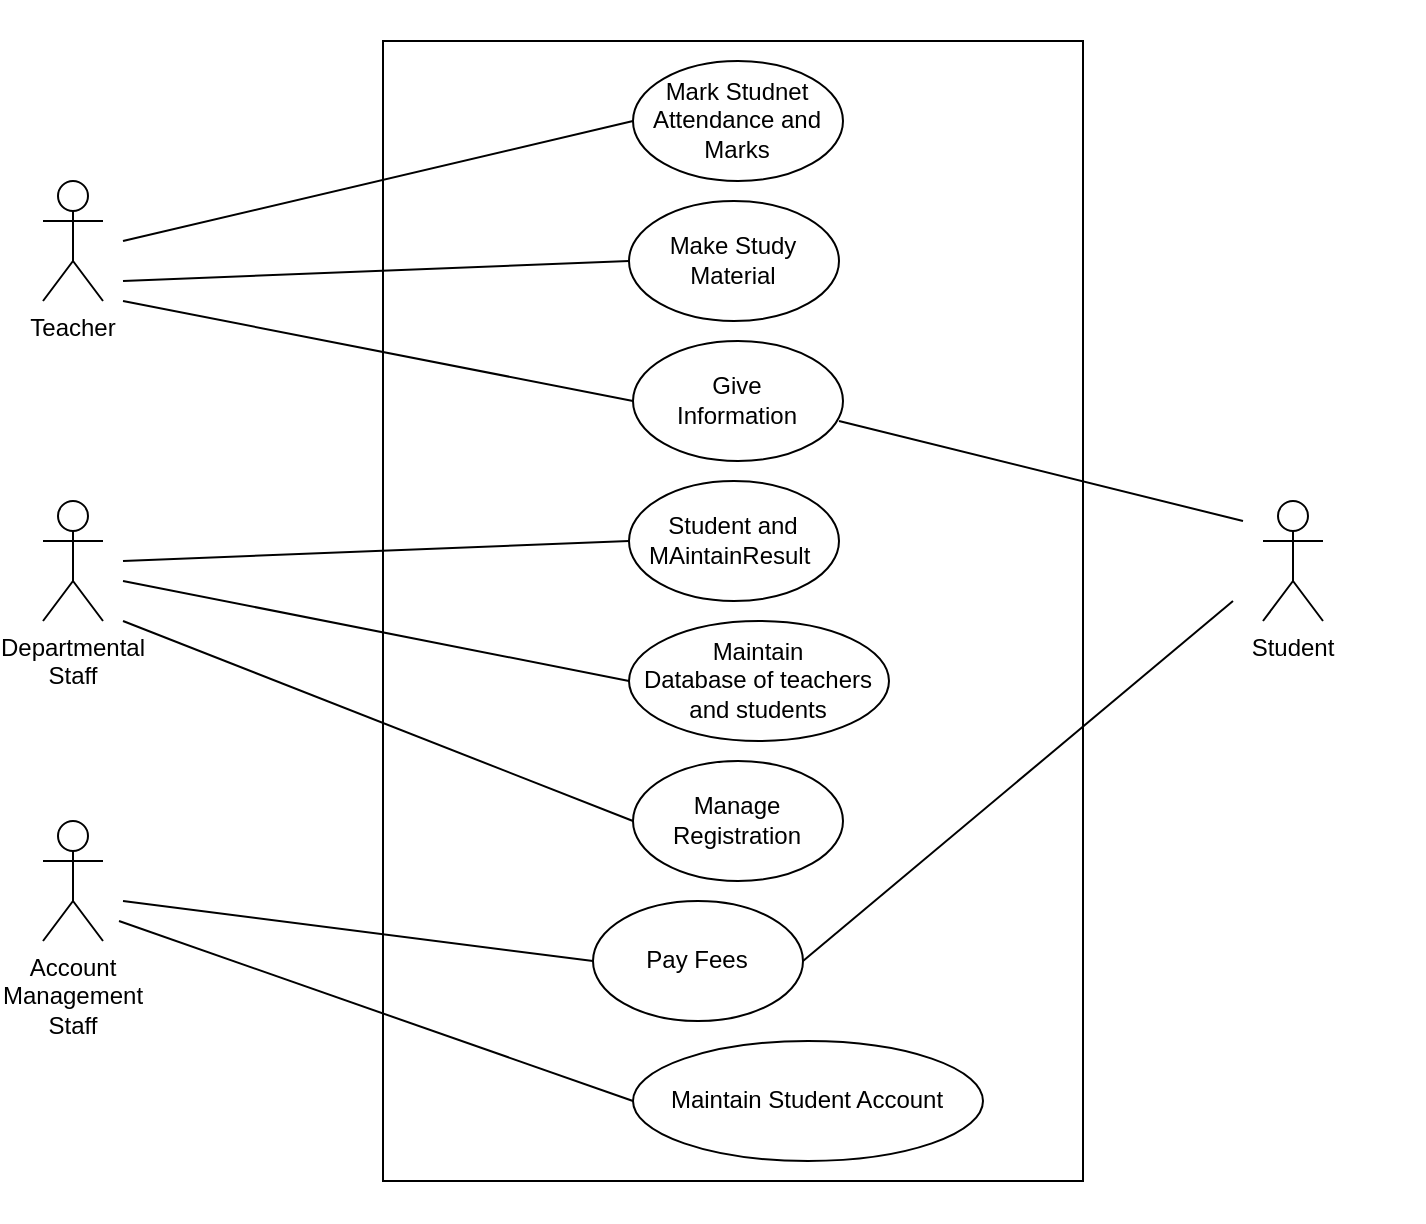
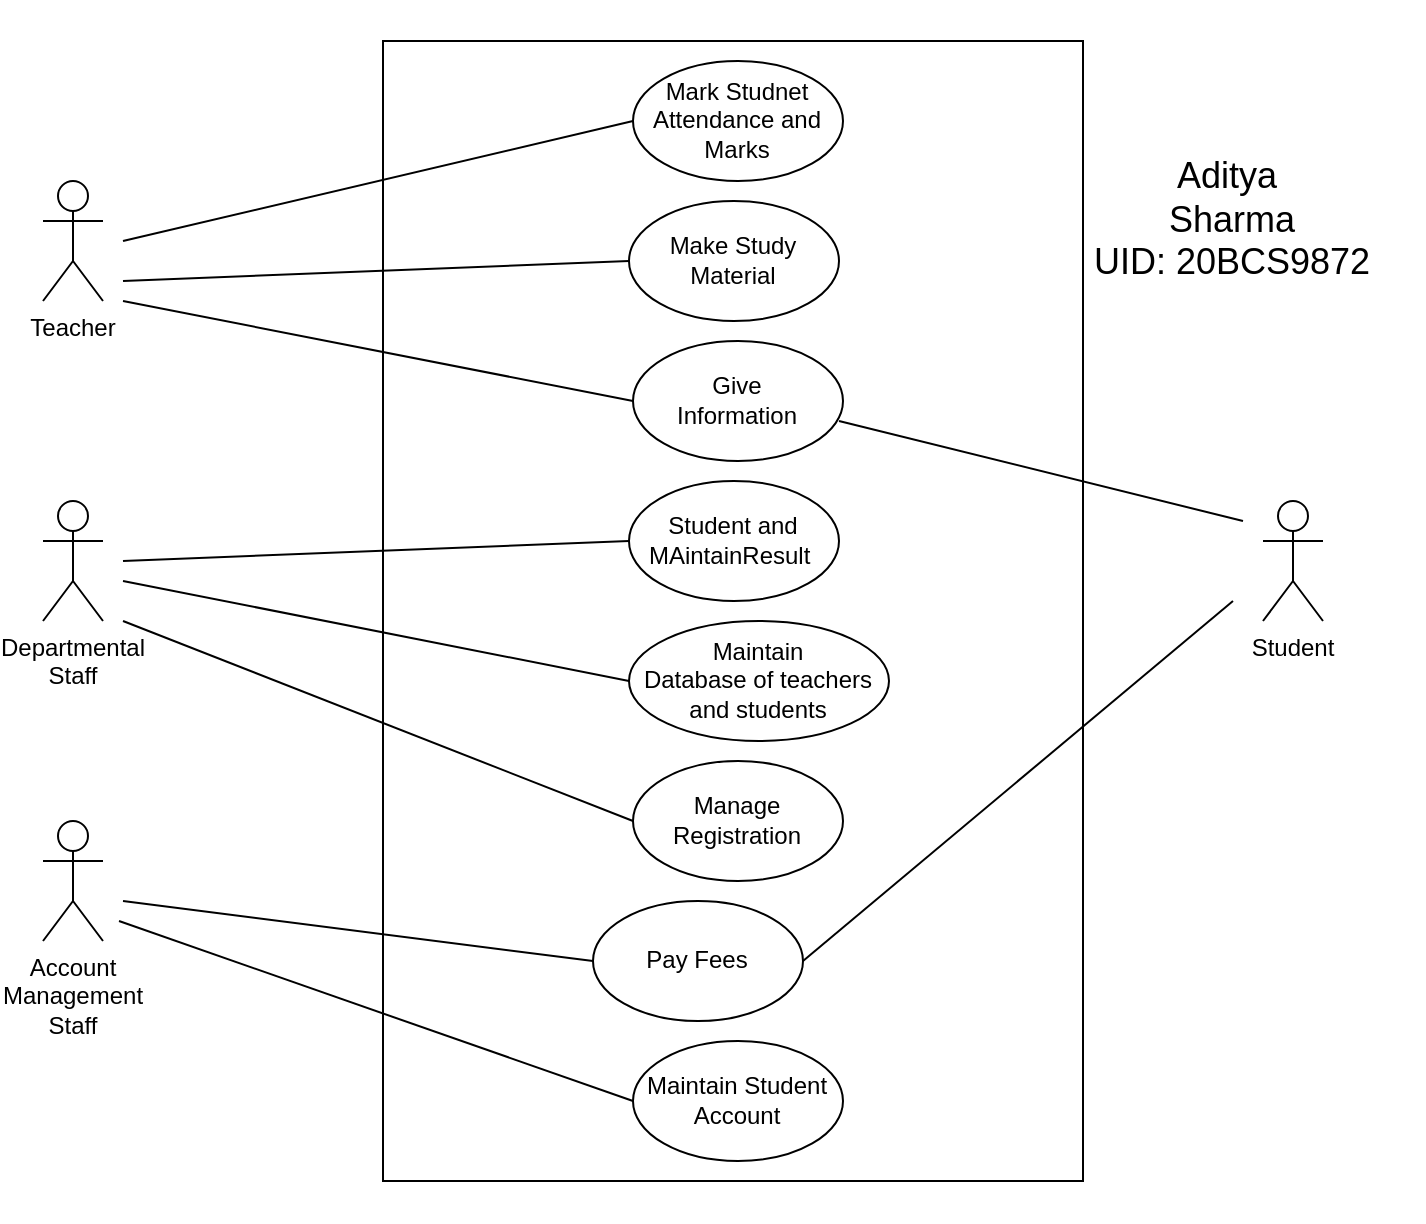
none -> (1233, 221)
(808, 1101) -> (738, 1101)
